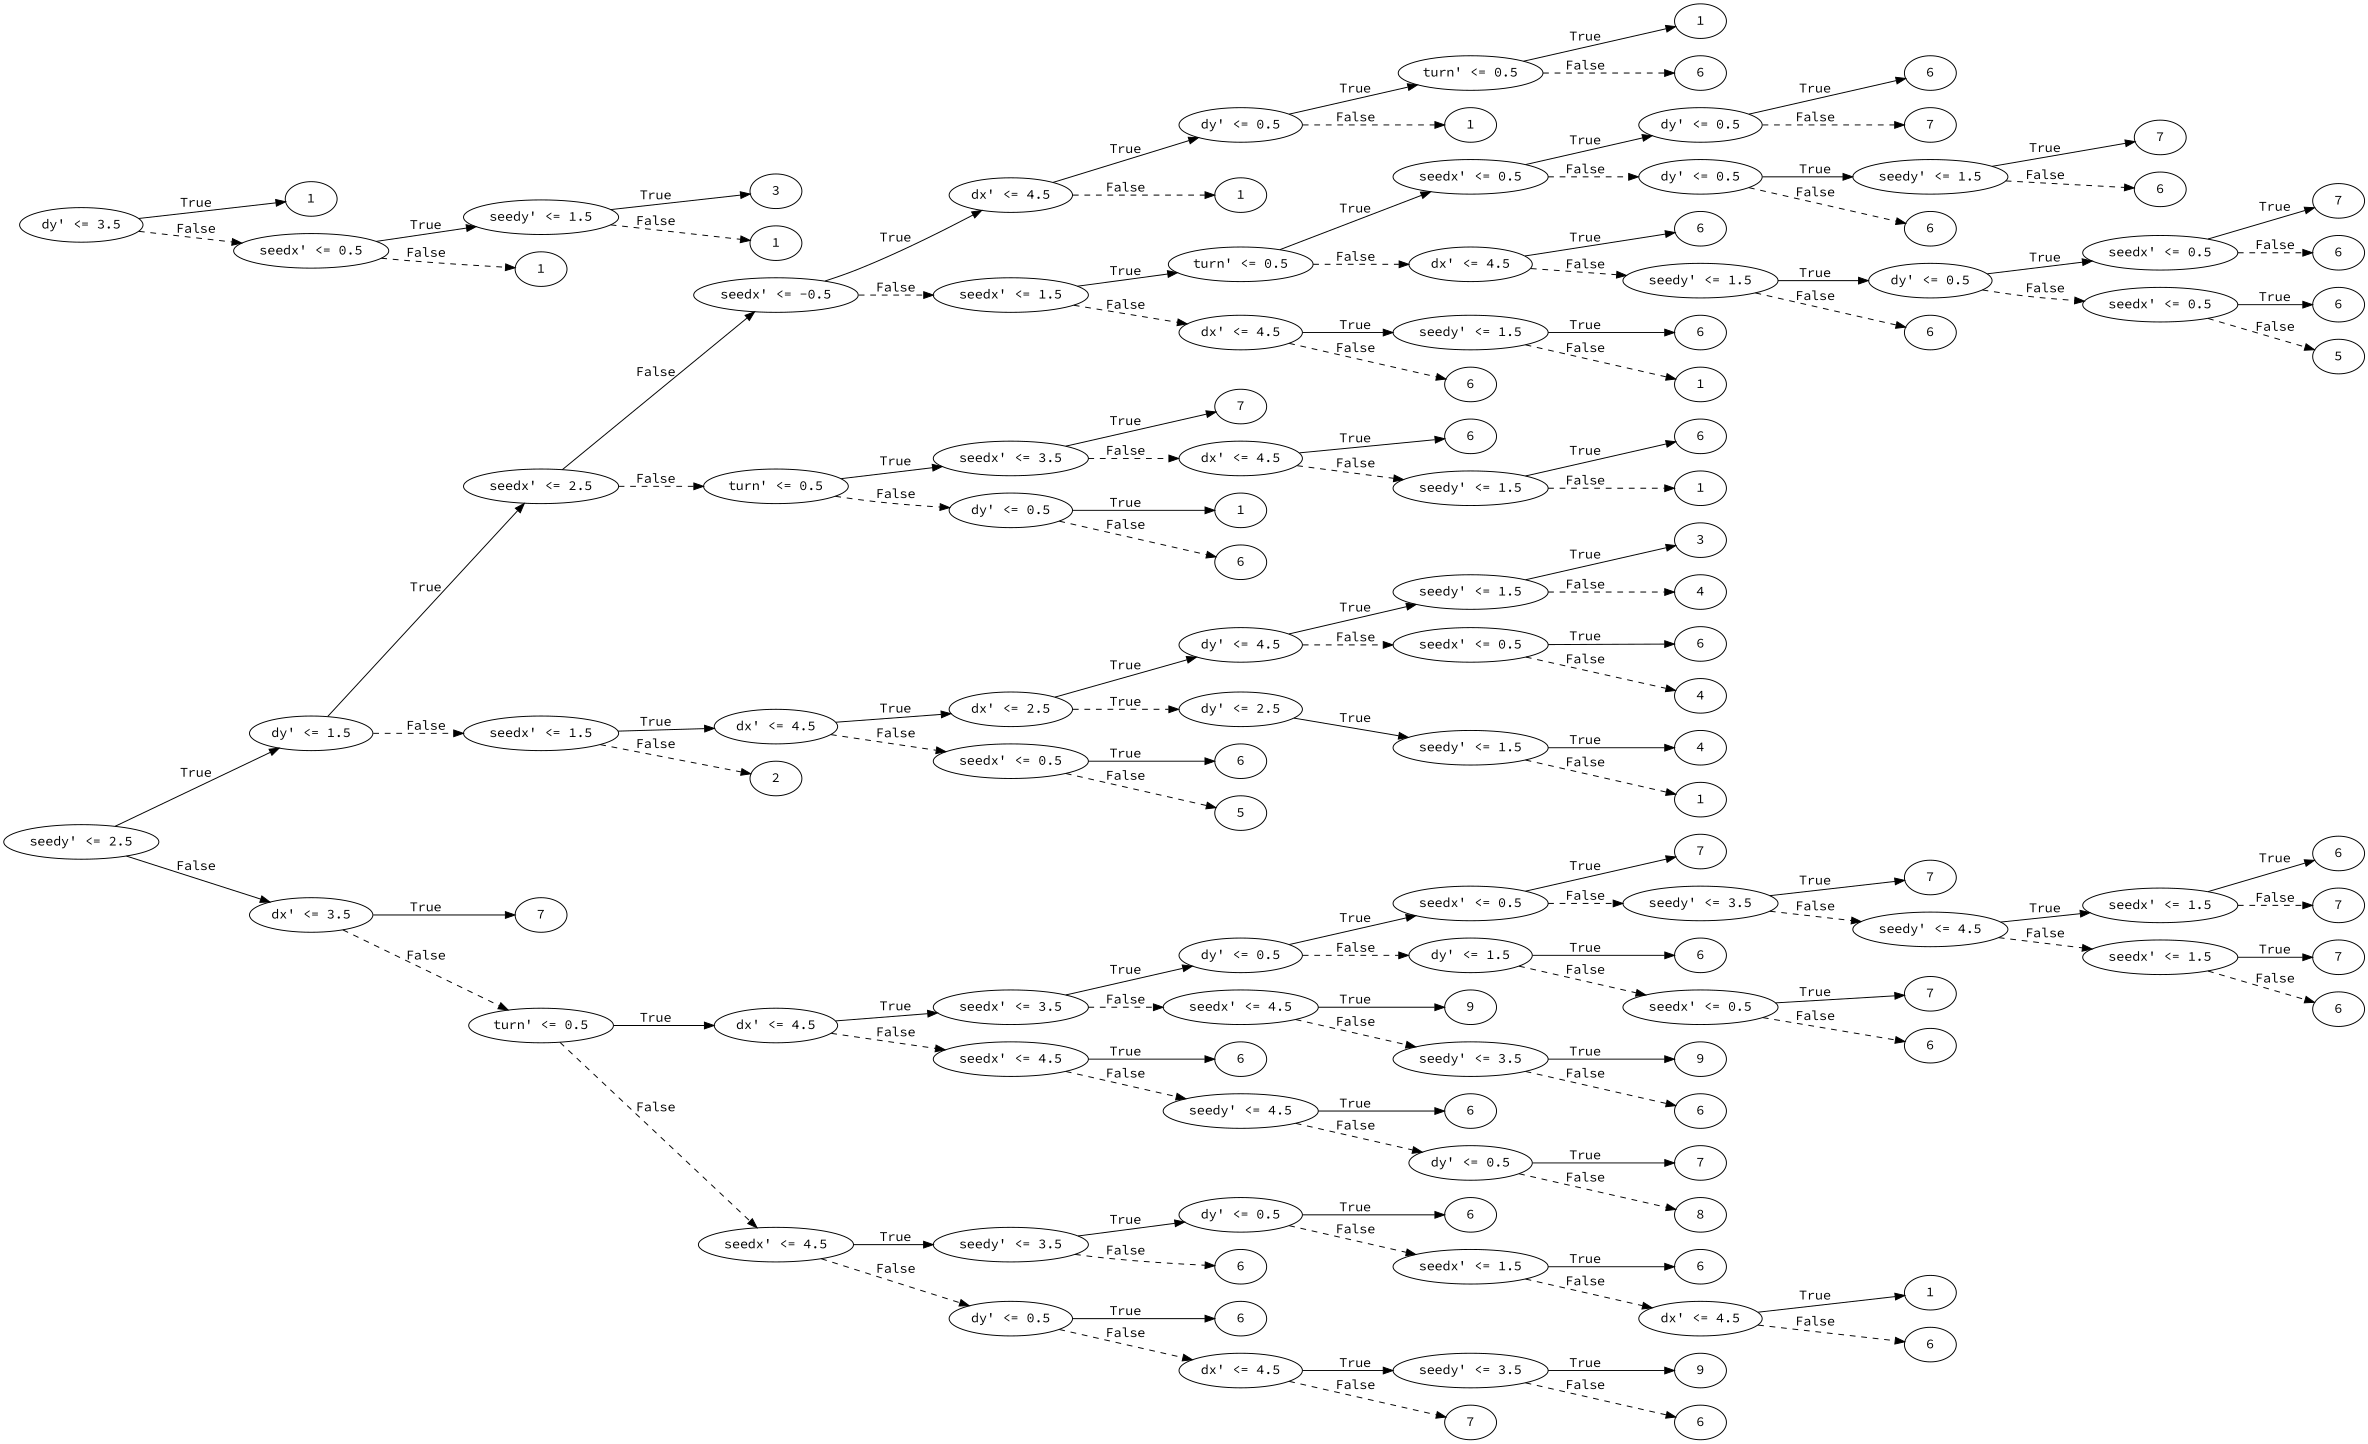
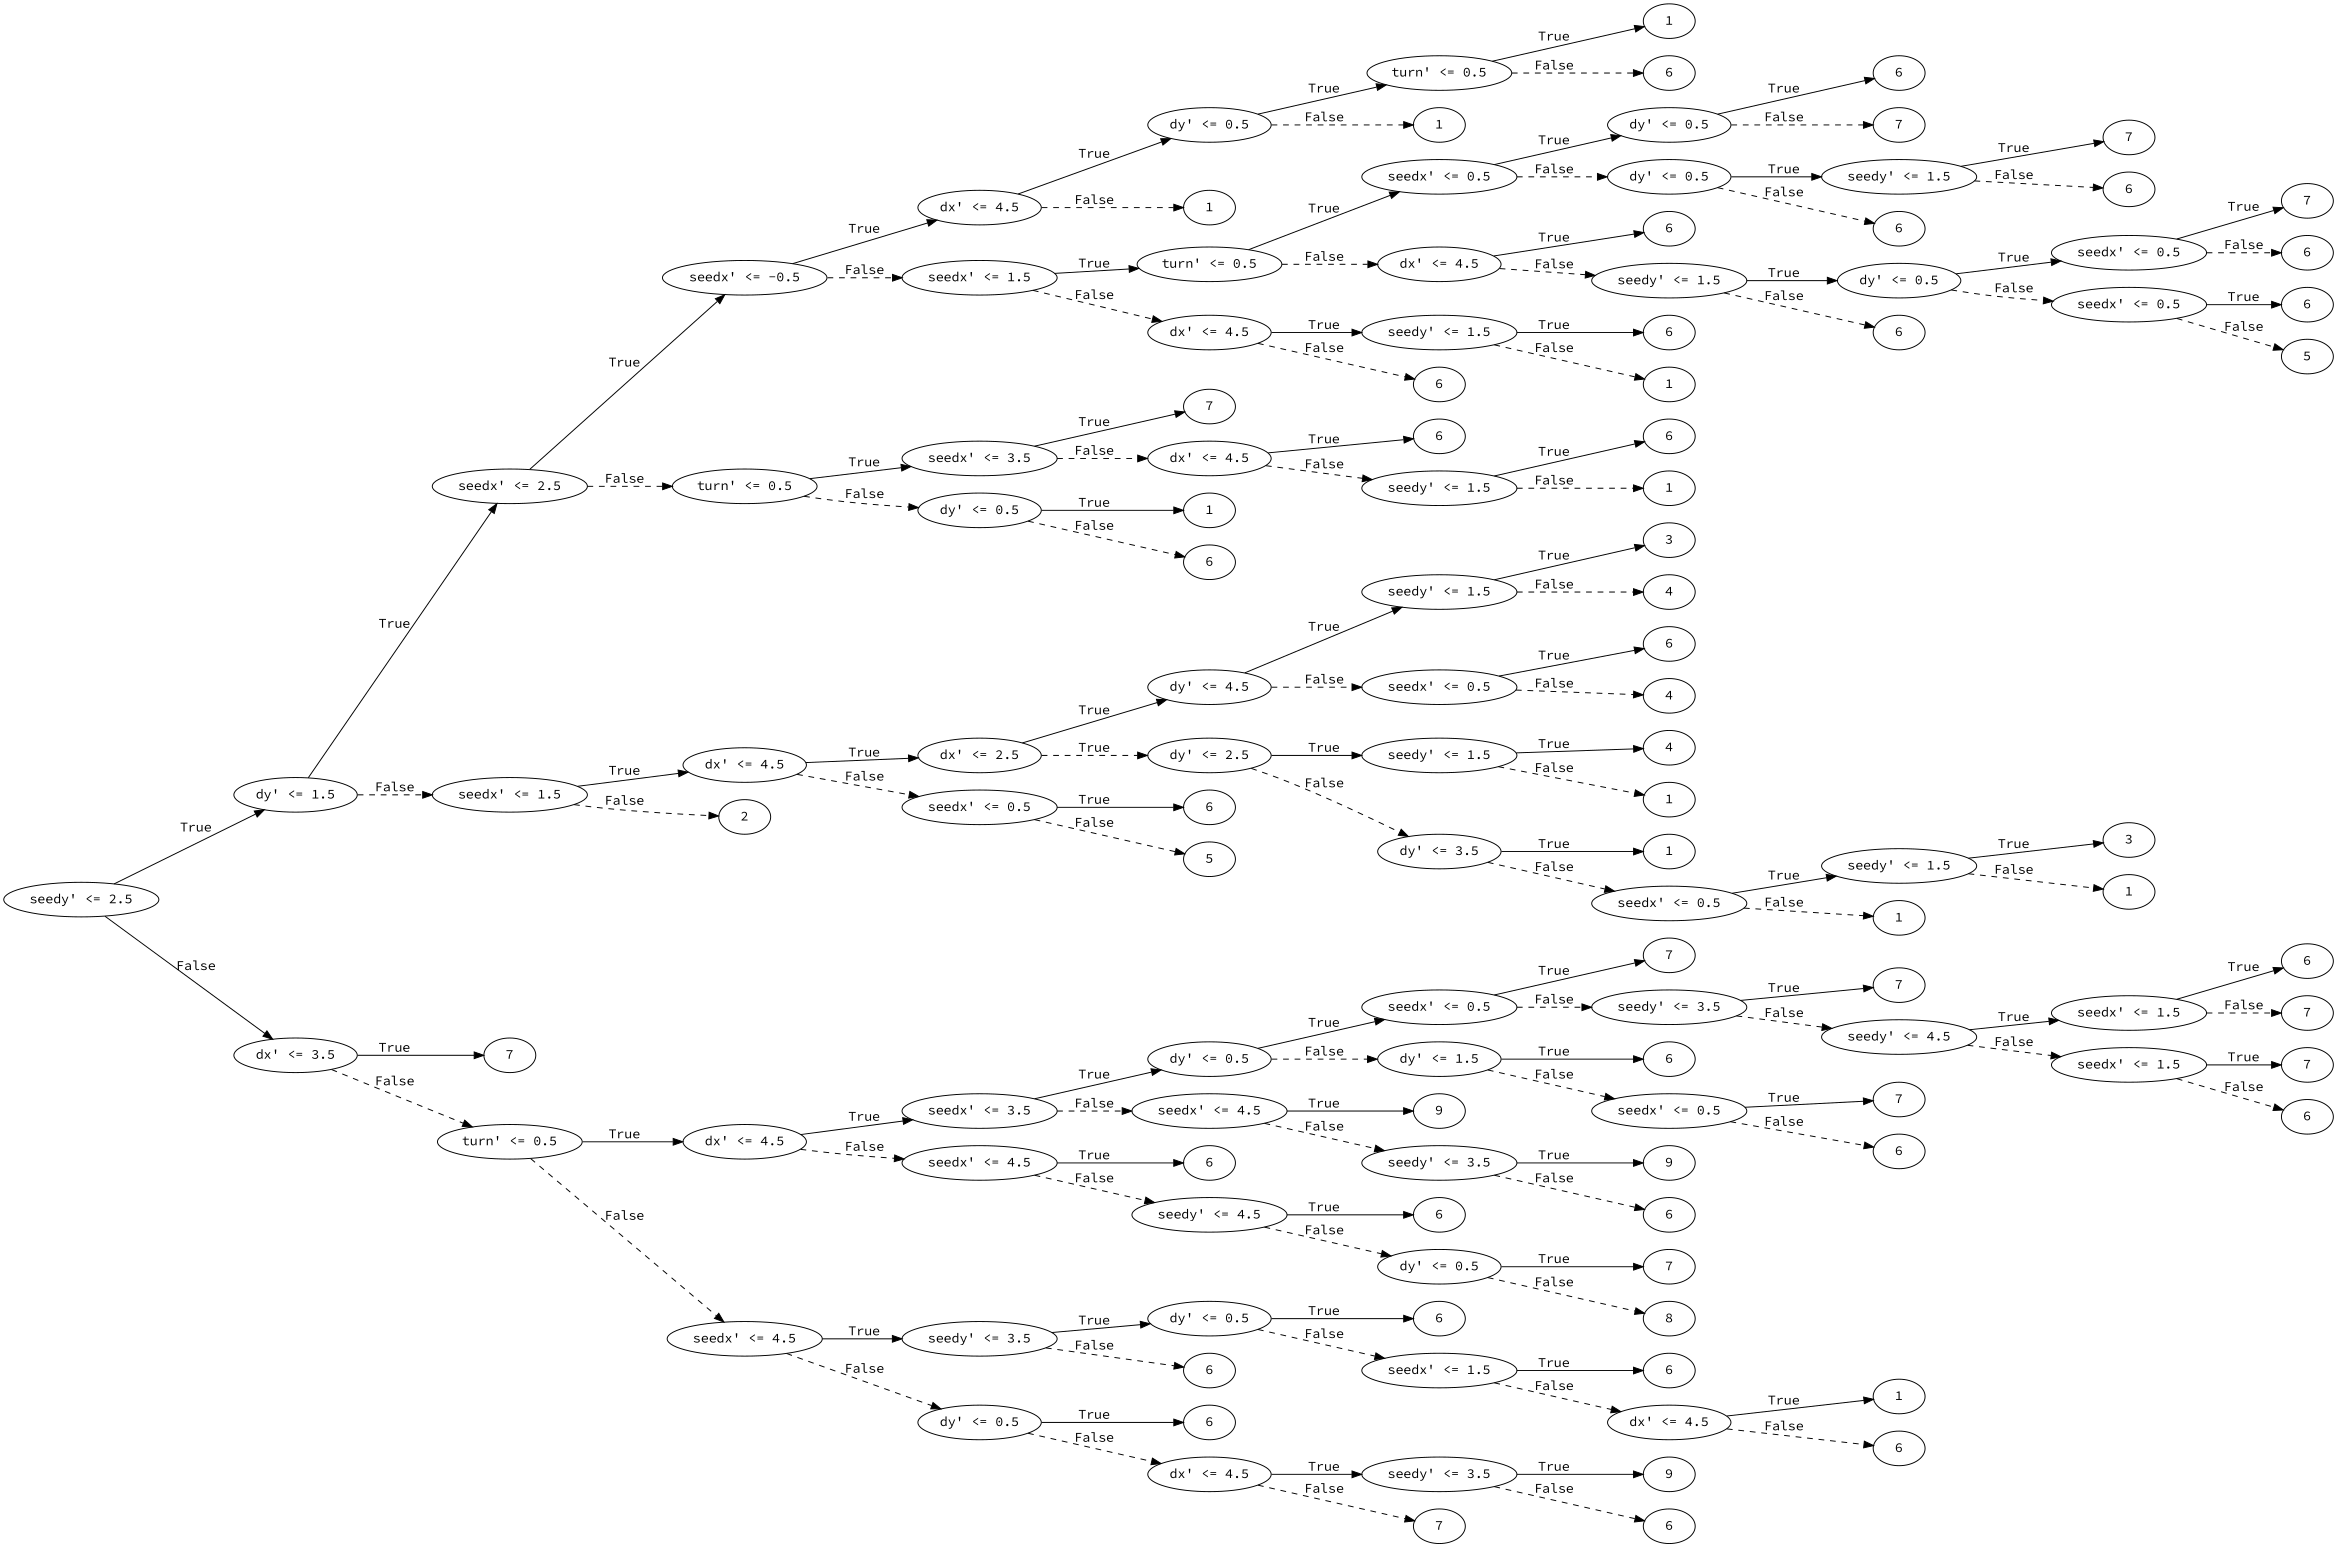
(656, 372) -> (625, 363)
none -> (1326, 798)
